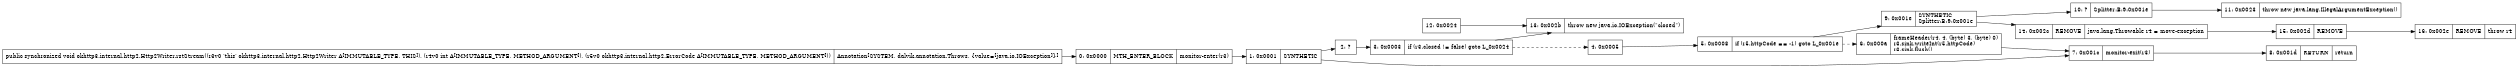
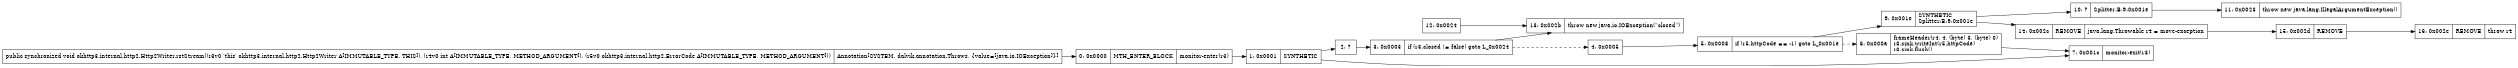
(2311, 53) -> none
